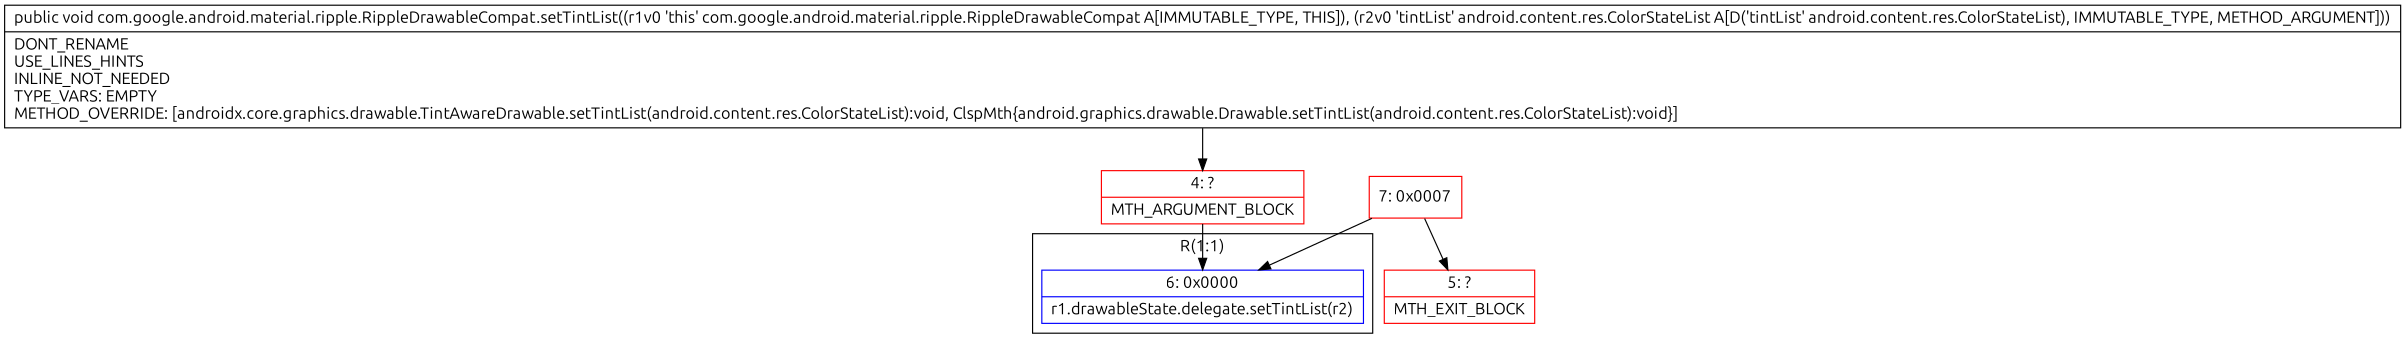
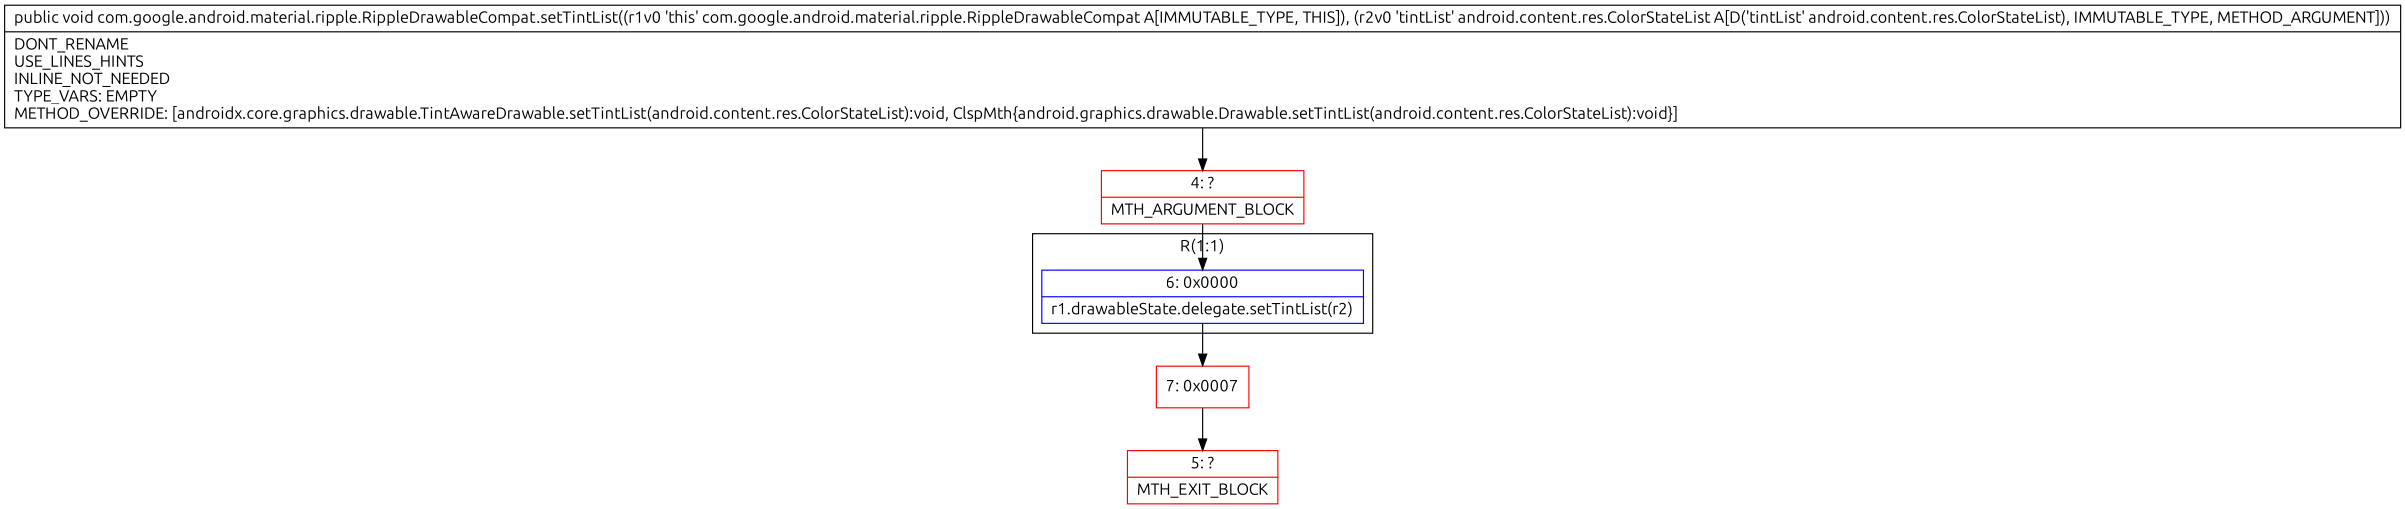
(1321, 242) -> (1203, 340)
